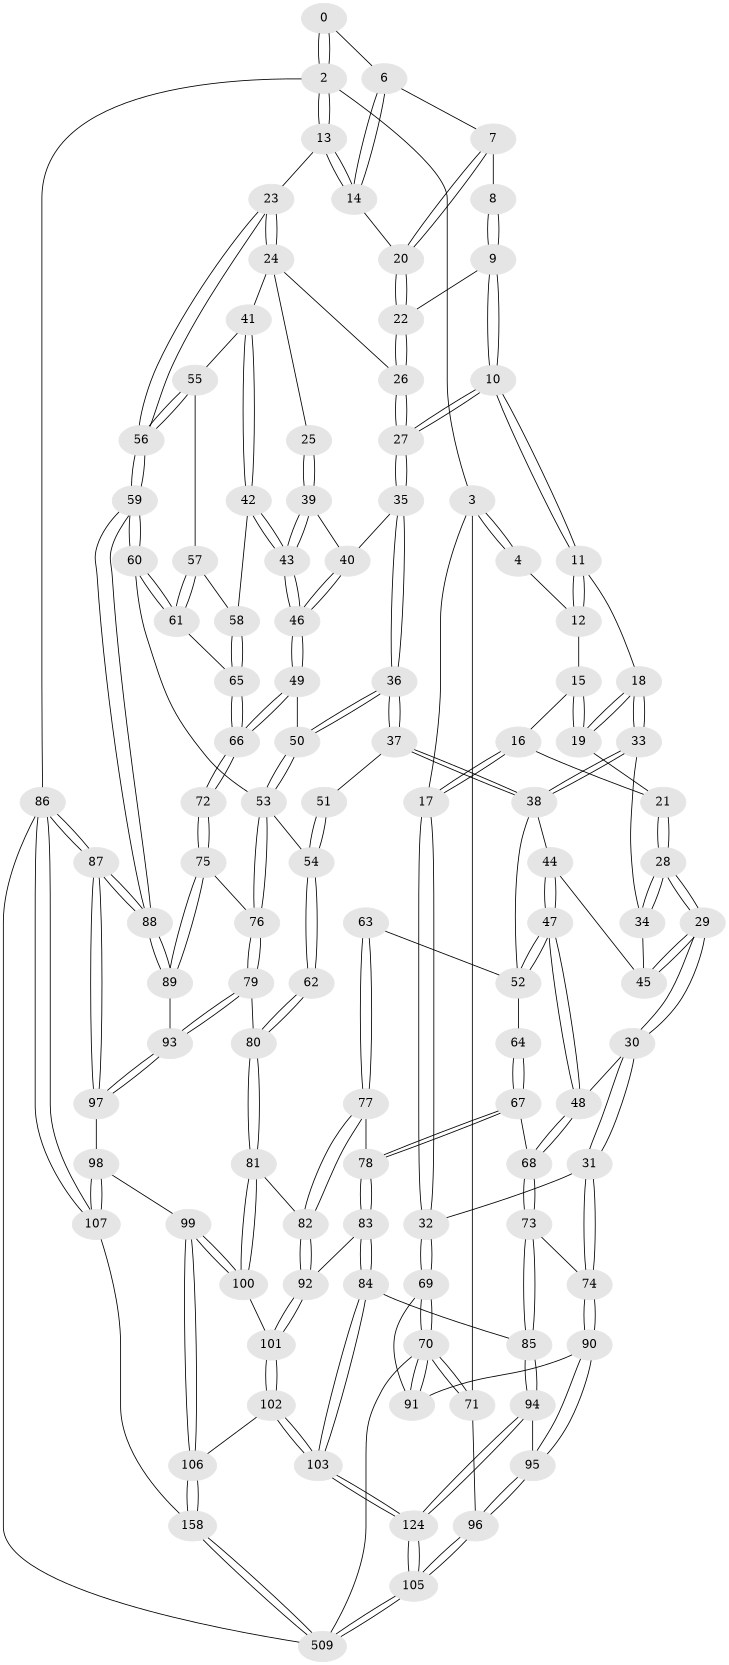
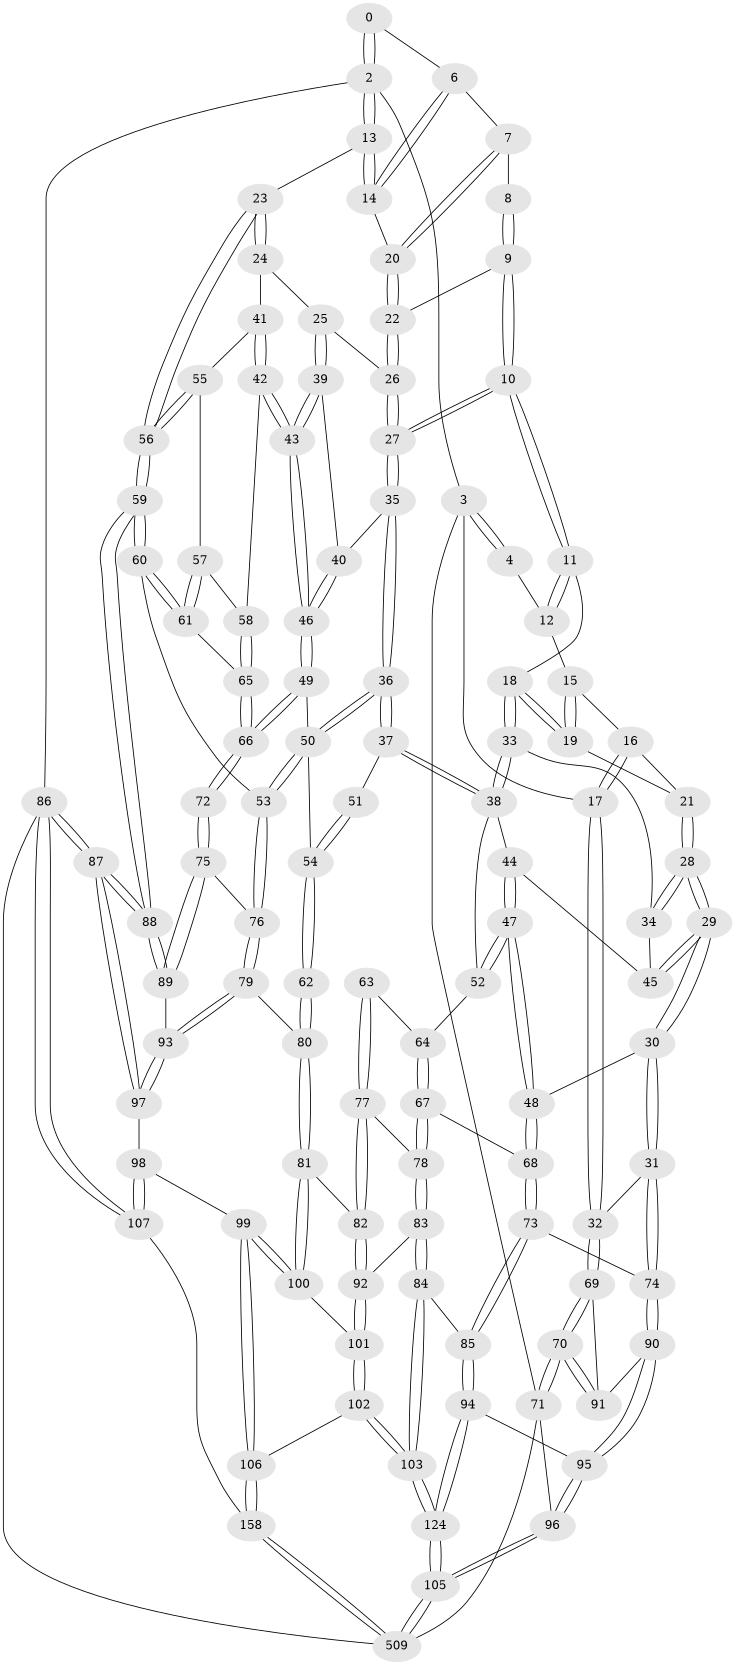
(336, 320) -> (357, 350)
(288, 832) -> (309, 802)
(442, 953) -> (395, 1013)
(366, 1483) -> (504, 1538)
